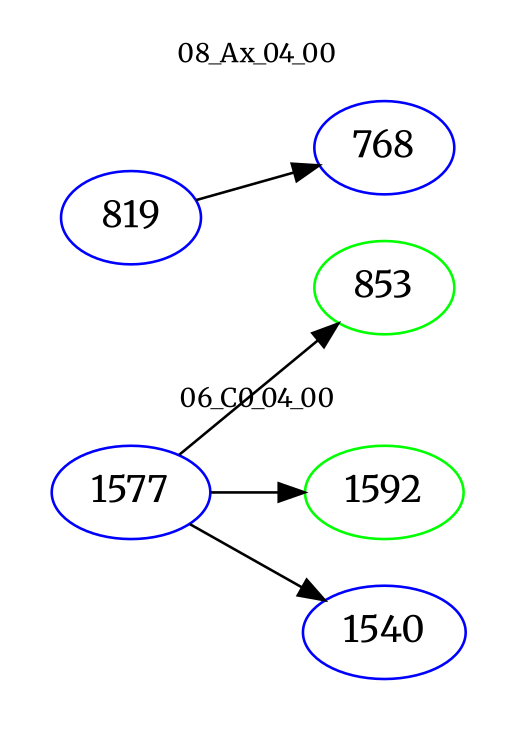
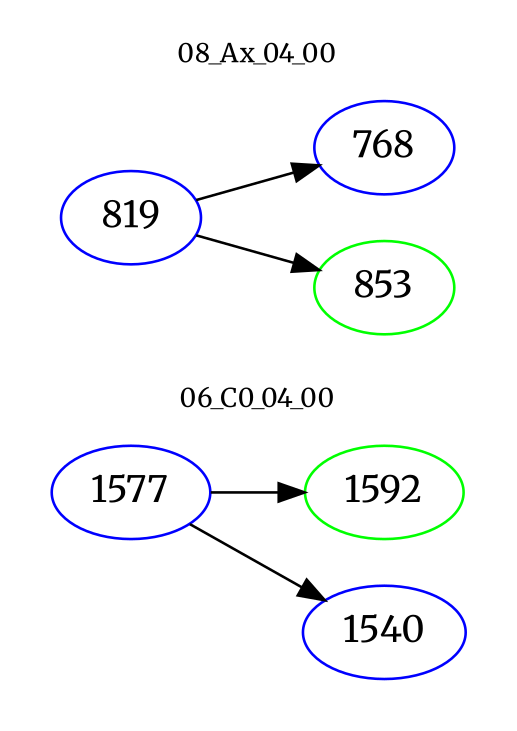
(249, 398) -> (245, 249)
